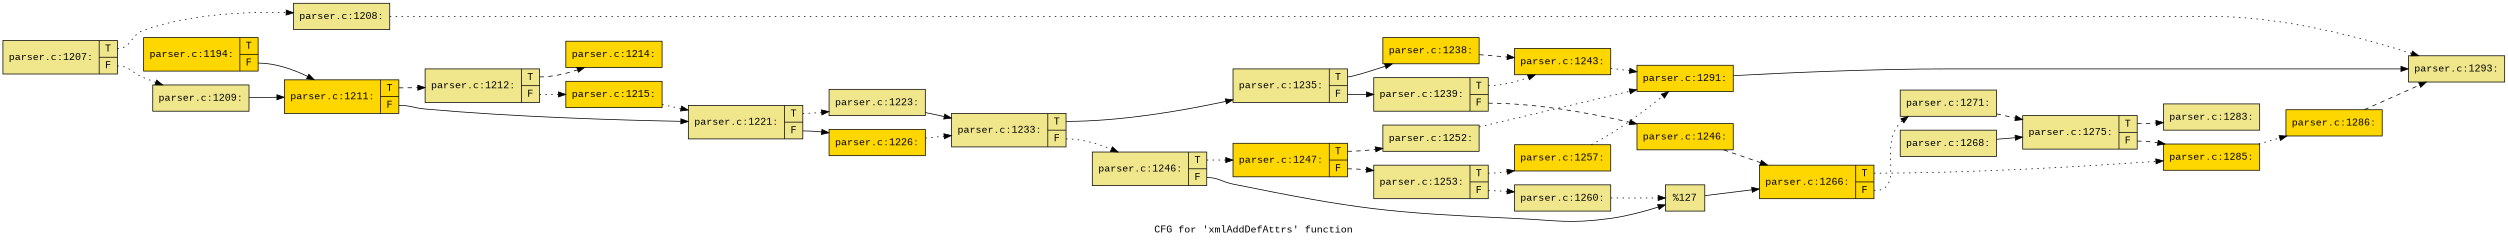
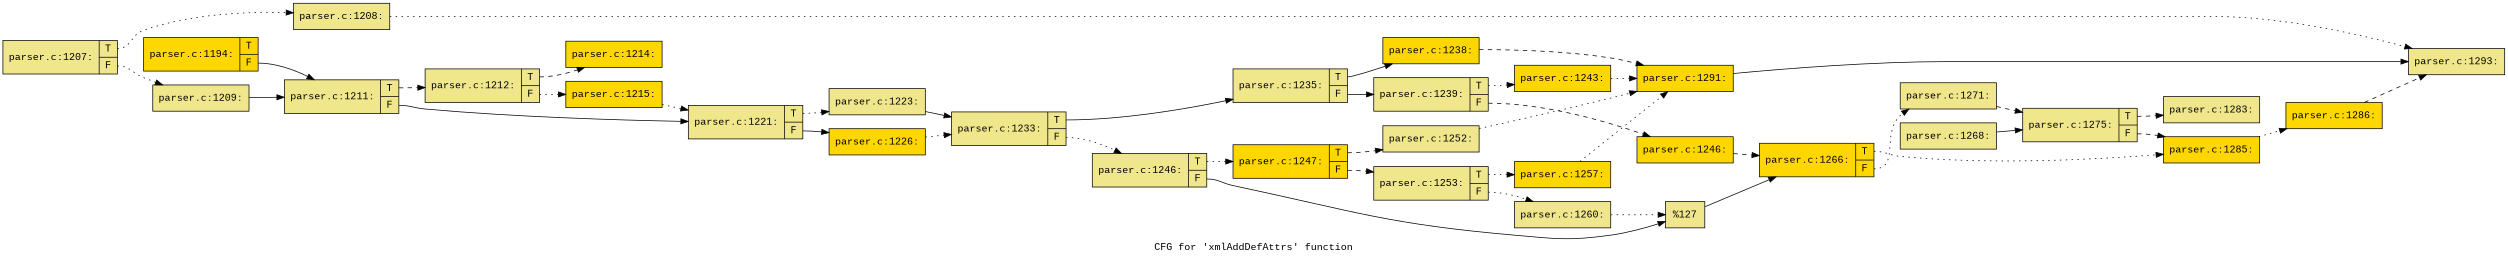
(1493, 56) -> (1558, 52)
(342, 97) -> (342, 97)
